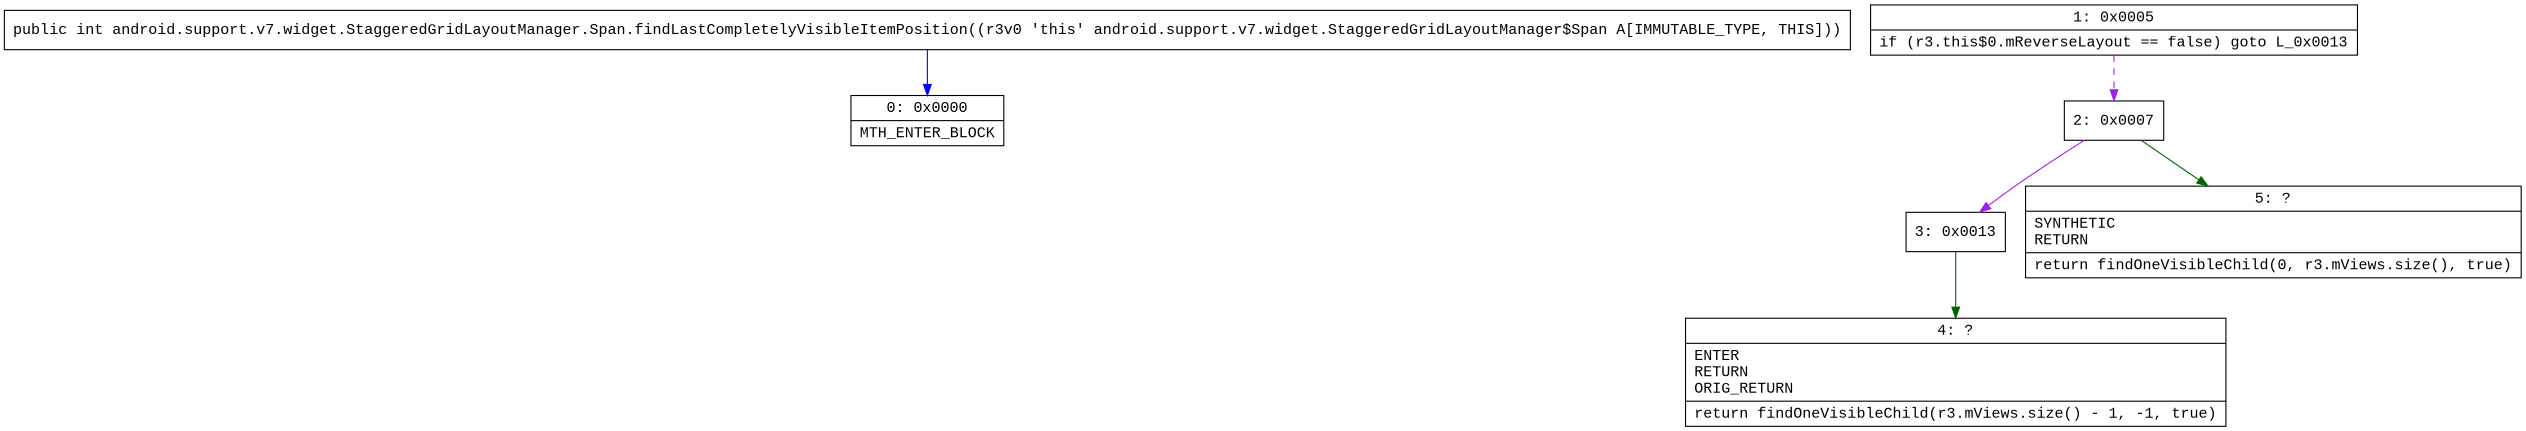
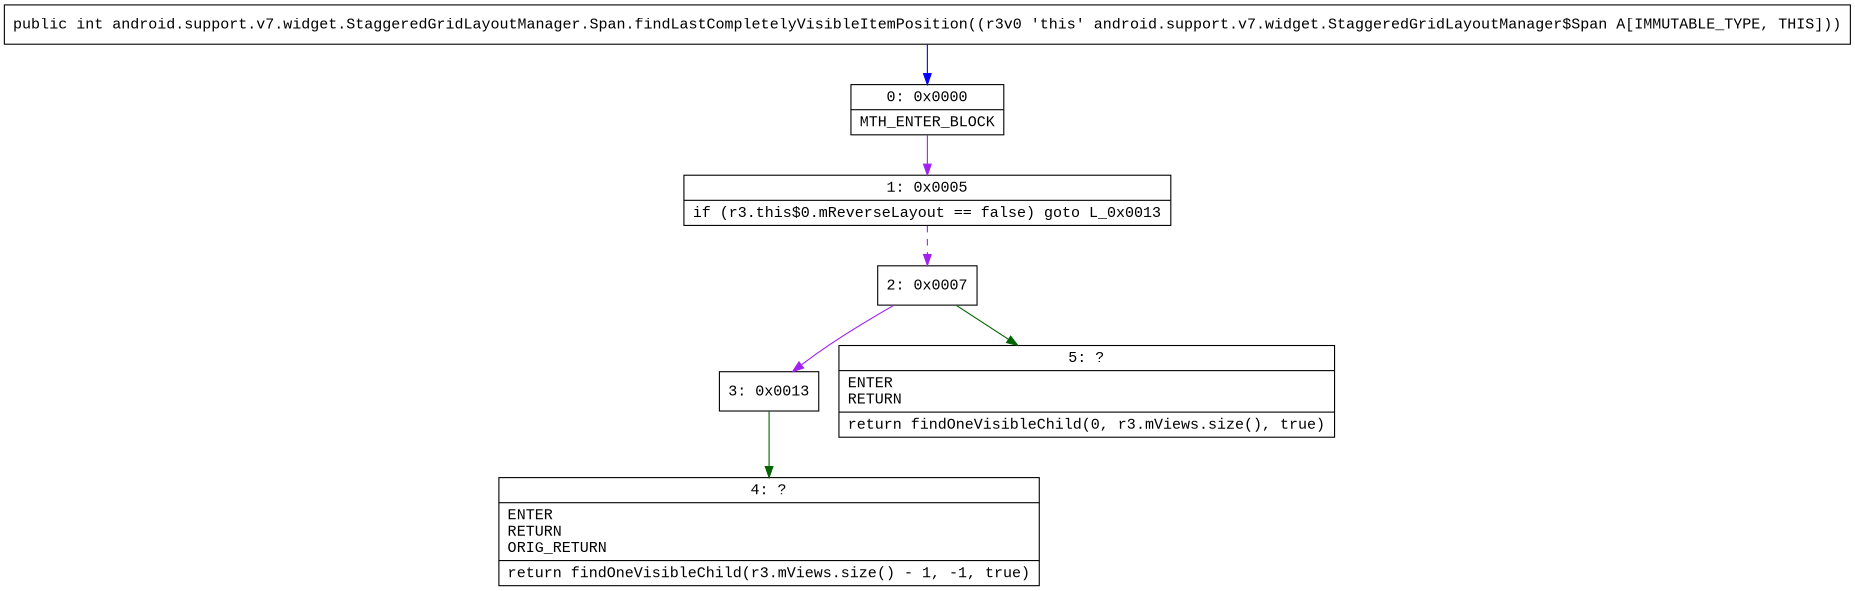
none -> (927, 150)
(2075, 223) -> (871, 383)
